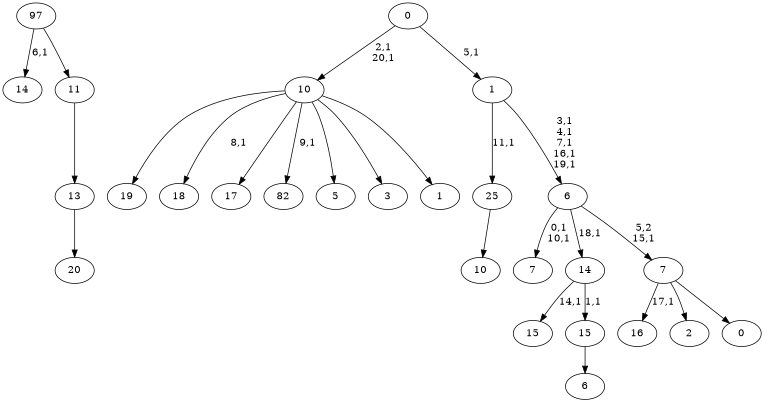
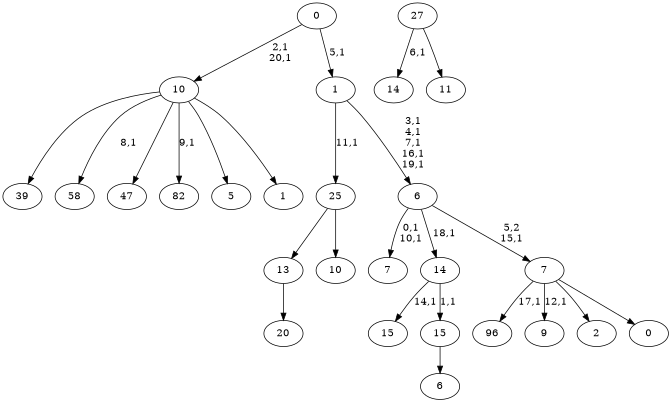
(36, 16) -> (418, 16)
(75, 140) -> (312, 230)
(127, 196) -> (22, 196)
(179, 196) -> (75, 196)
(231, 196) -> (127, 196)
(388, 196) -> none
none -> (544, 334)
(637, 334) -> (492, 334)
